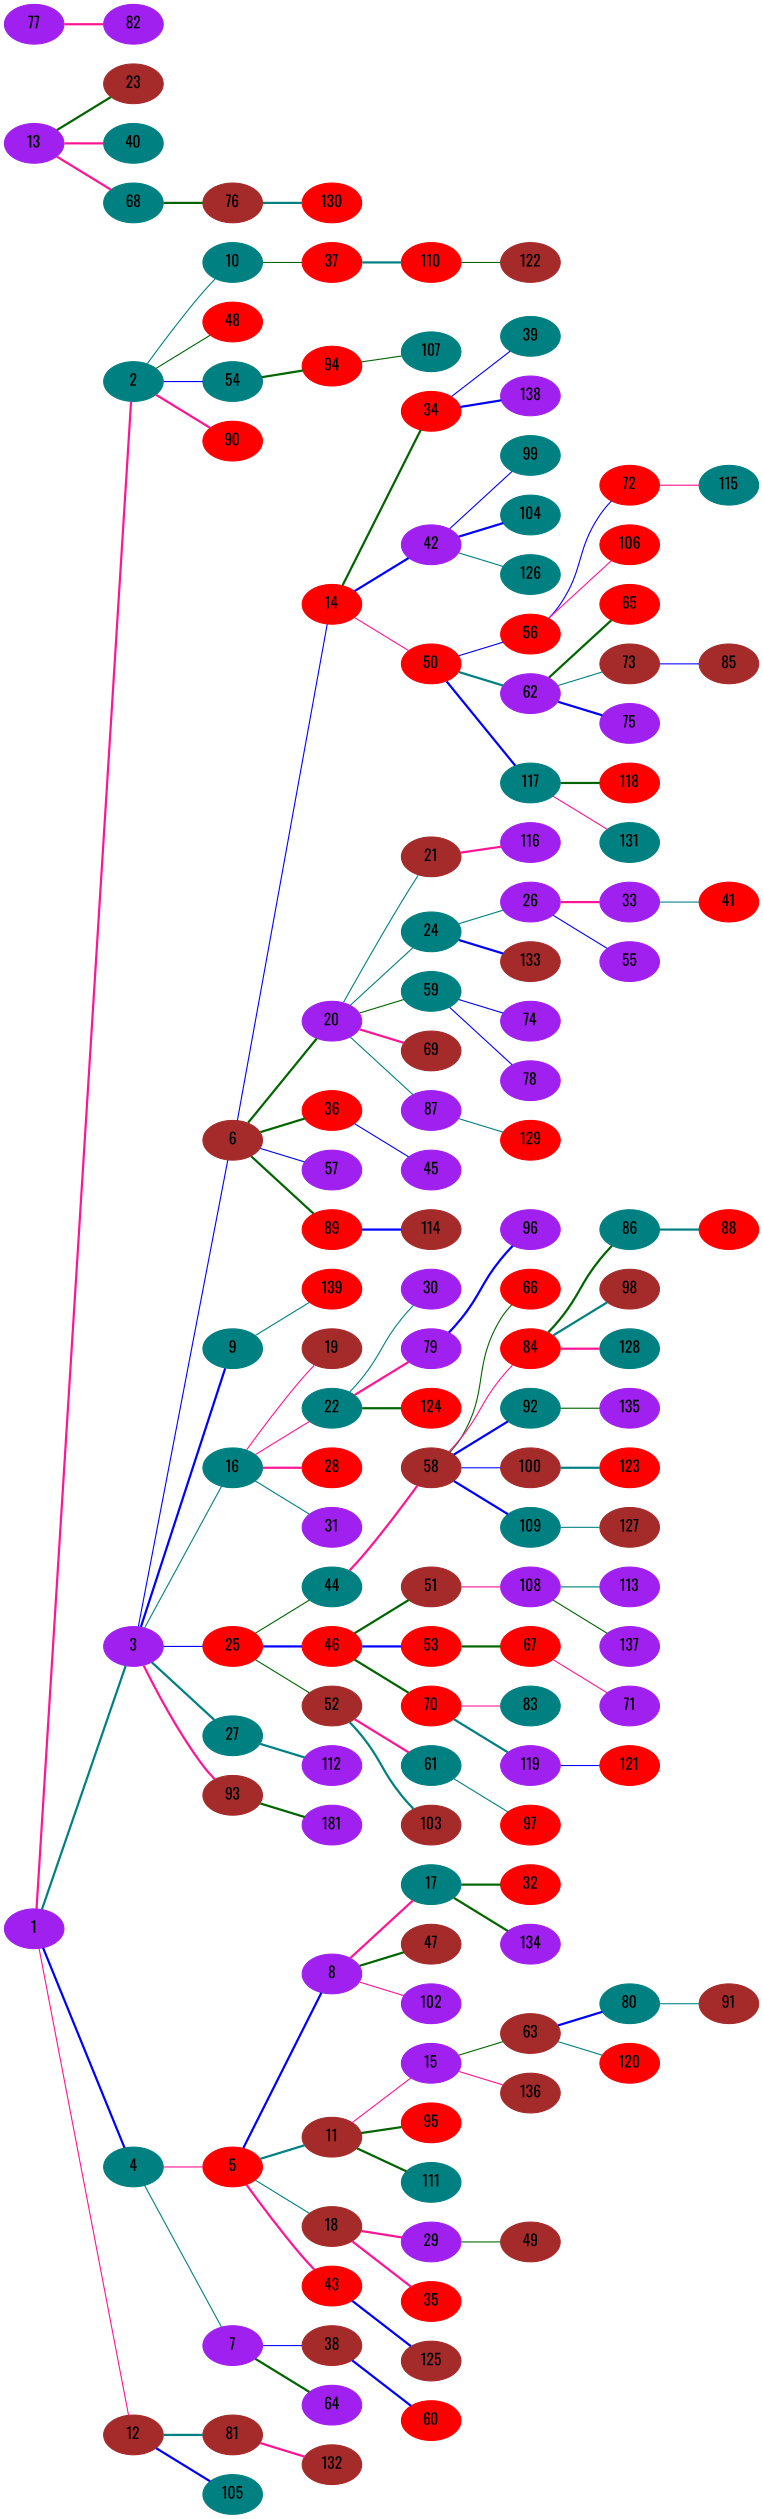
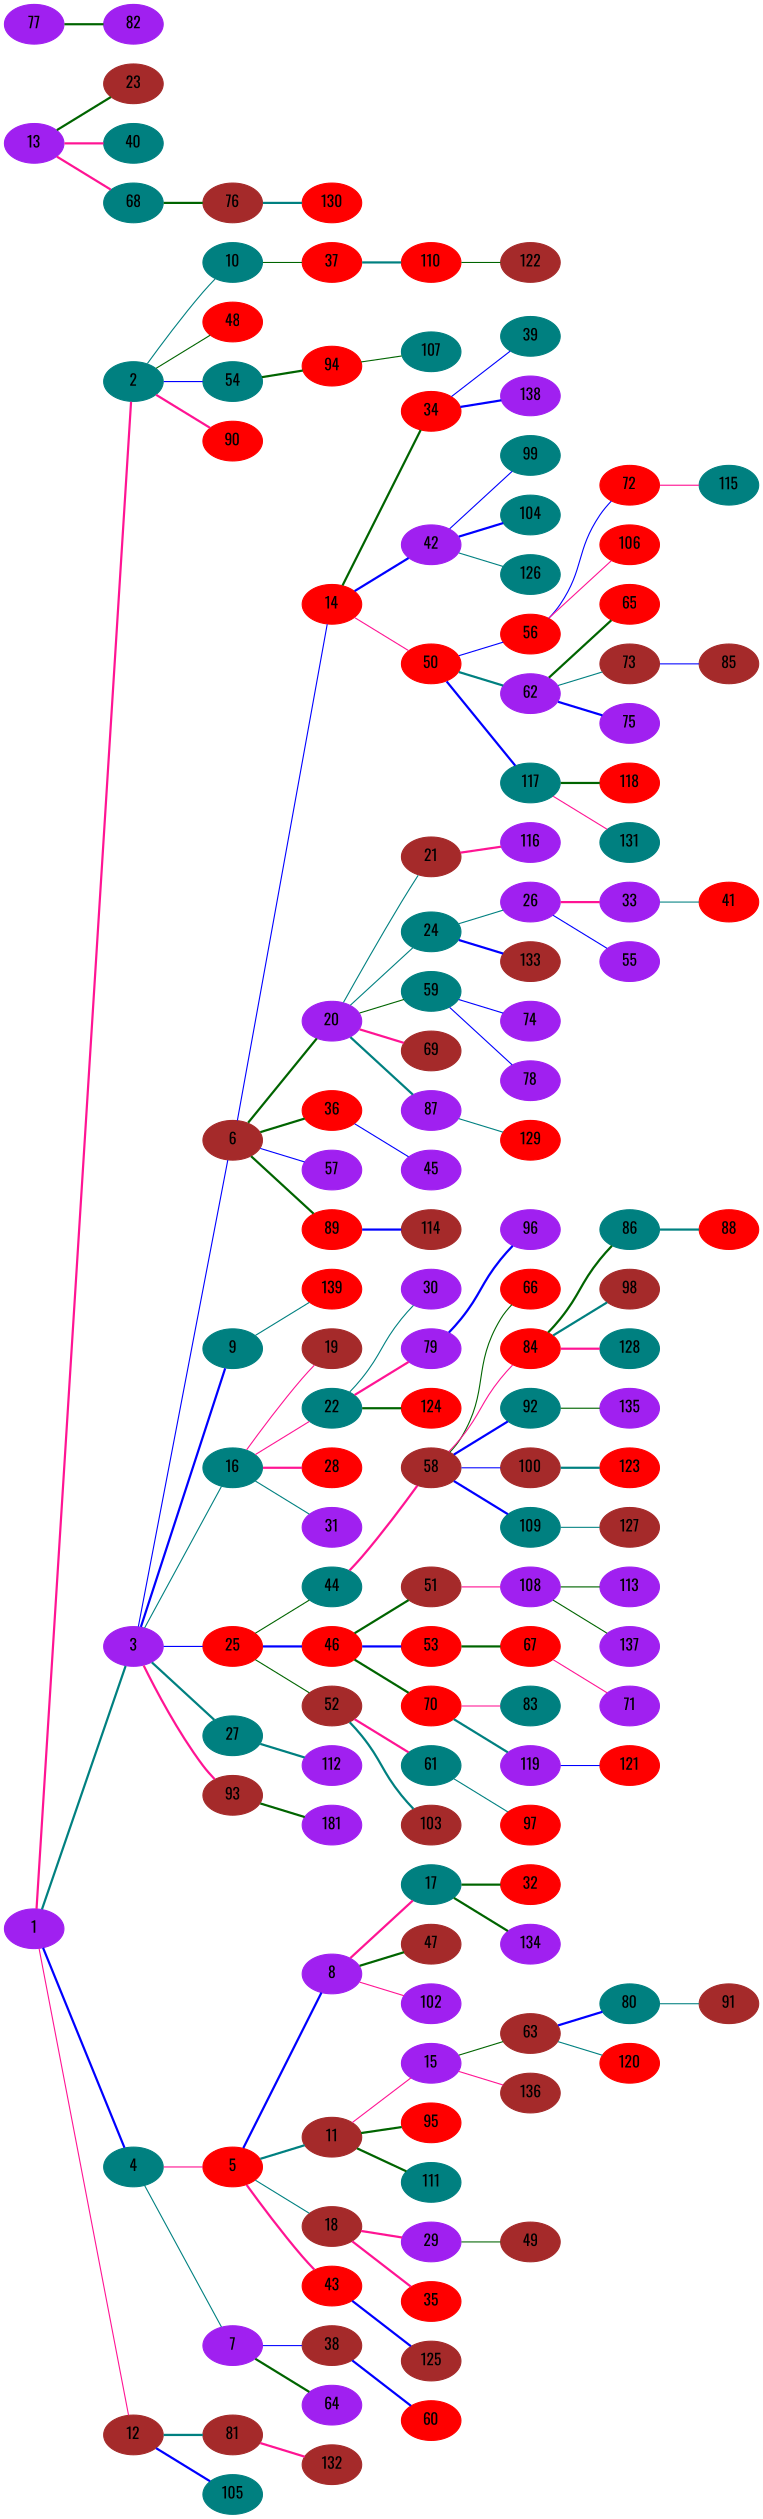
(84, 24) -> (84, 24)
(382, 1066) -> (382, 1066)
(580, 1587) -> (580, 1587)
